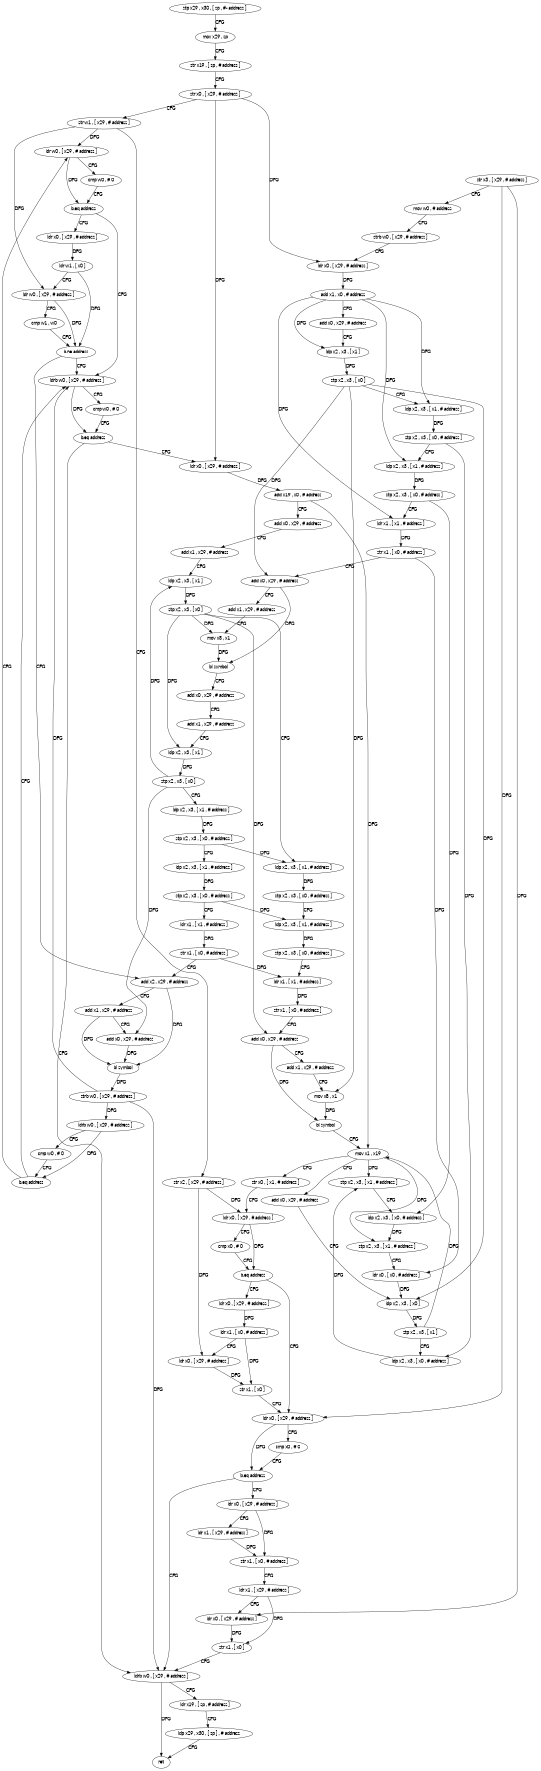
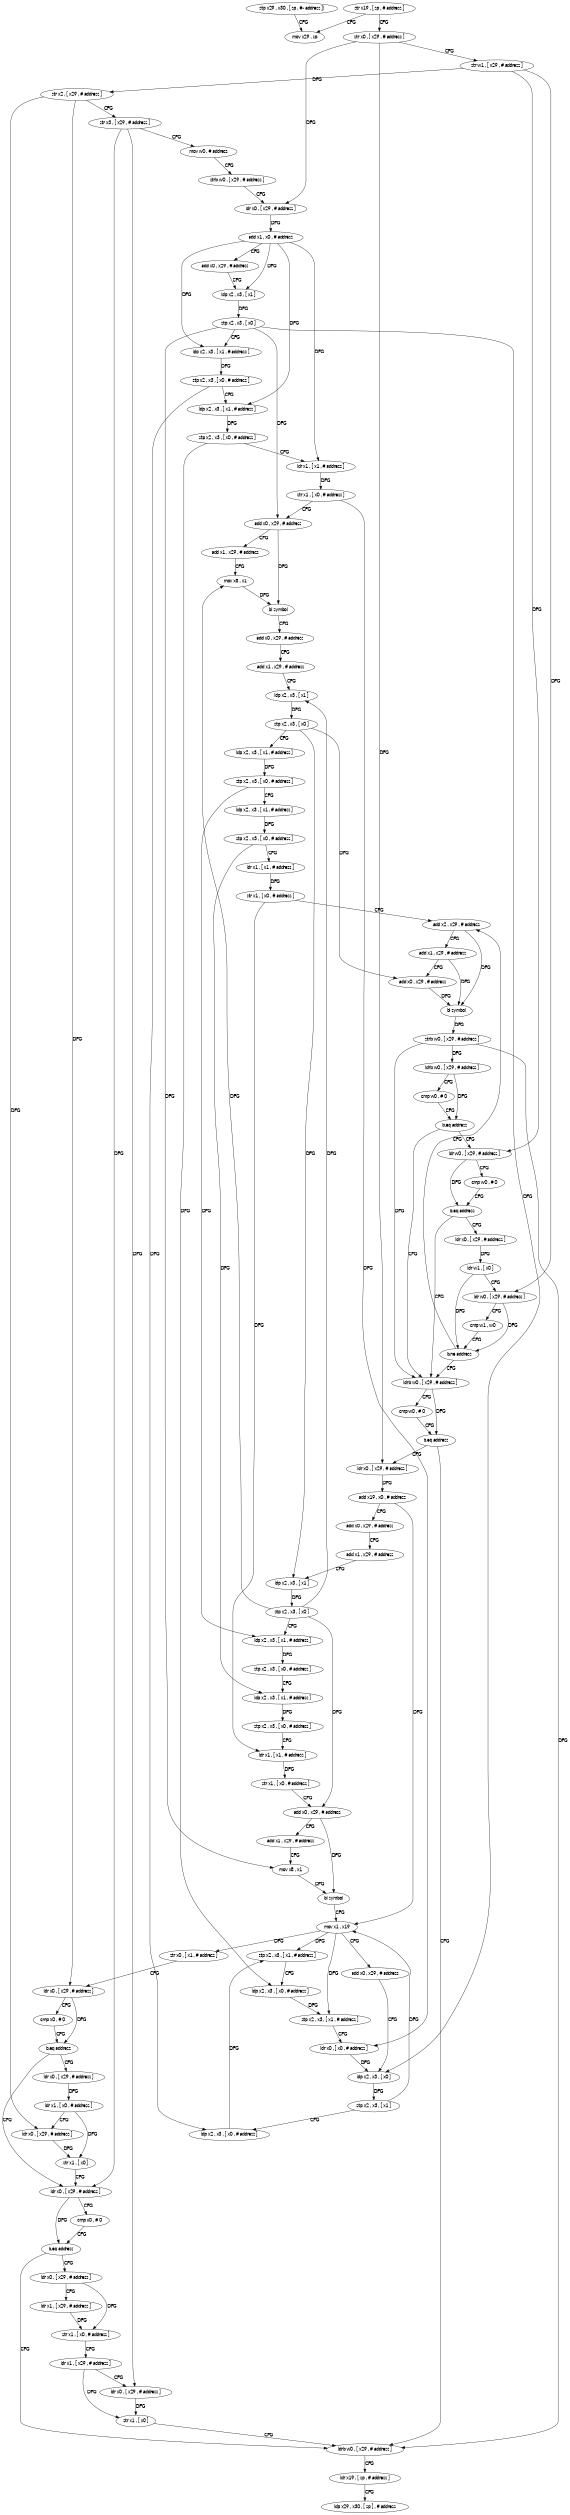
(215, 50) -> (343, 23)
none -> (99, 108)
(141, 653) -> (317, 80)
(307, 1168) -> (279, 1942)
(161, 1762) -> none
